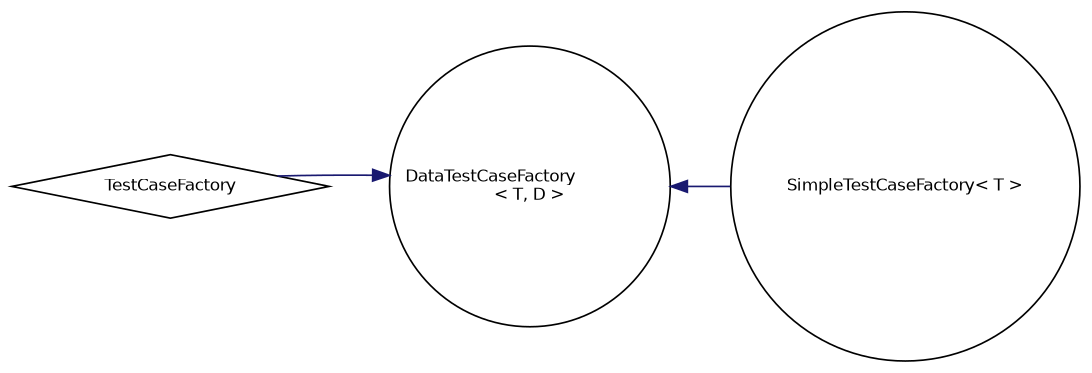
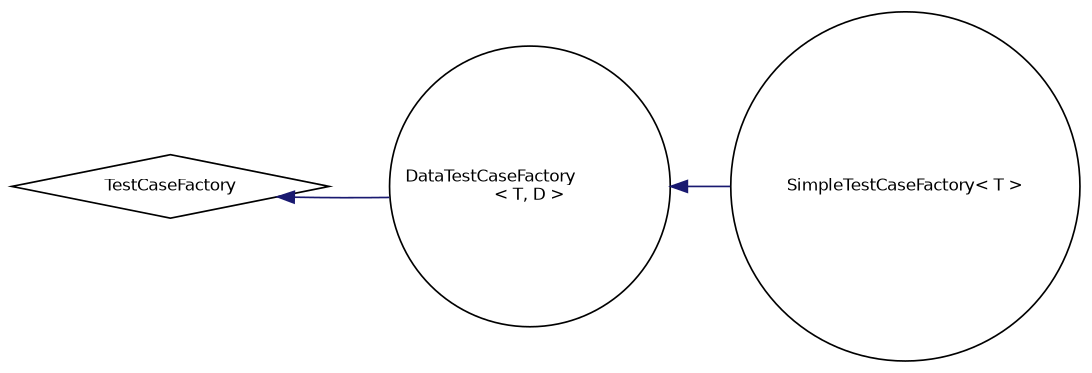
(325, 175) -> (342, 198)
